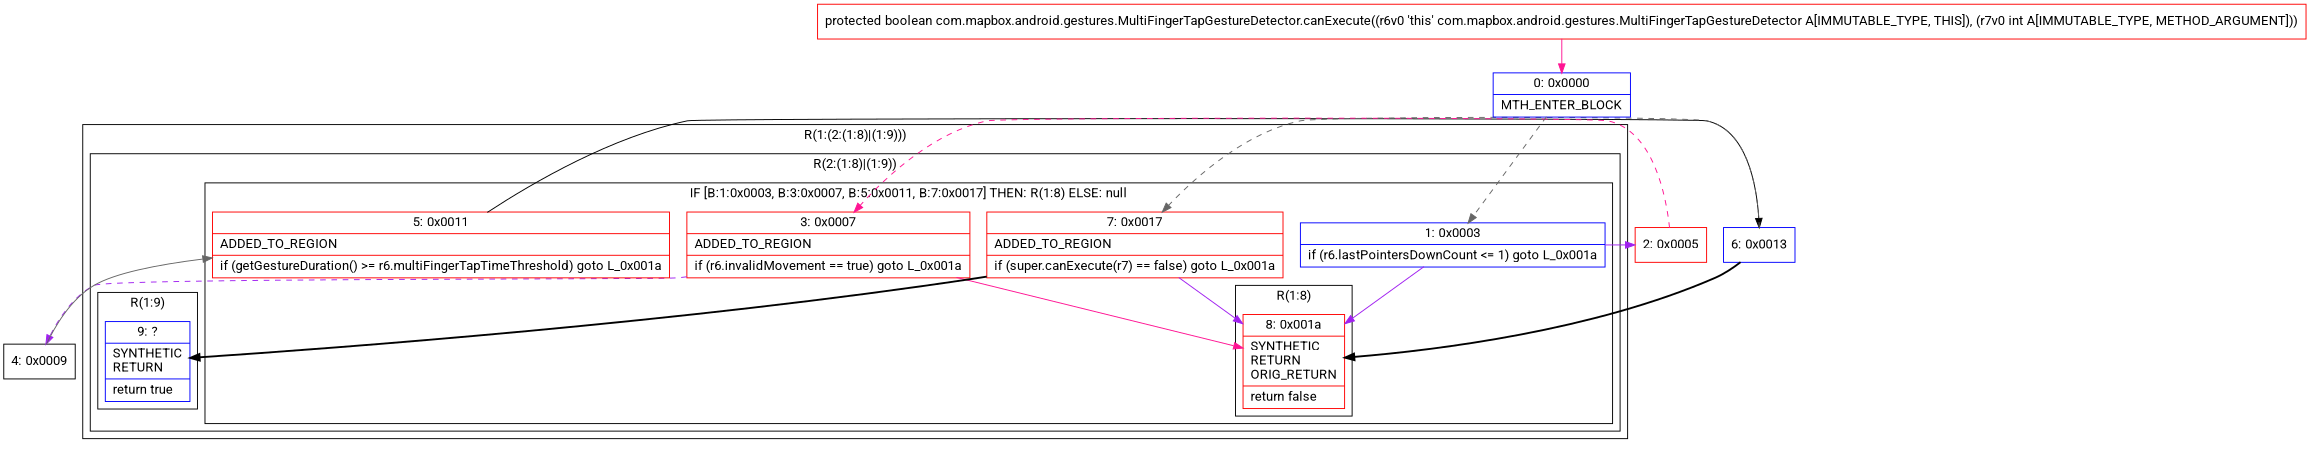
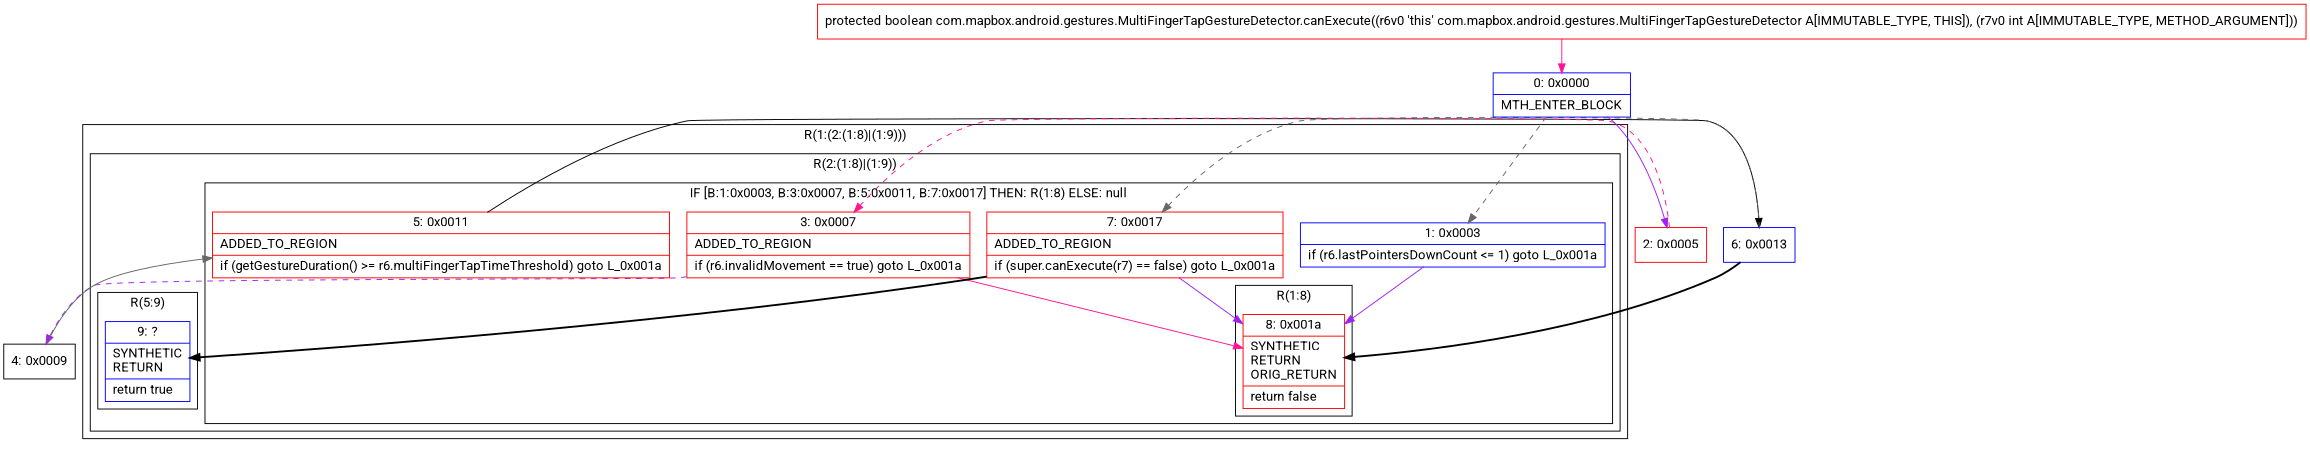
(1615, 245) -> (1643, 163)
(148, 303) -> (148, 303)
